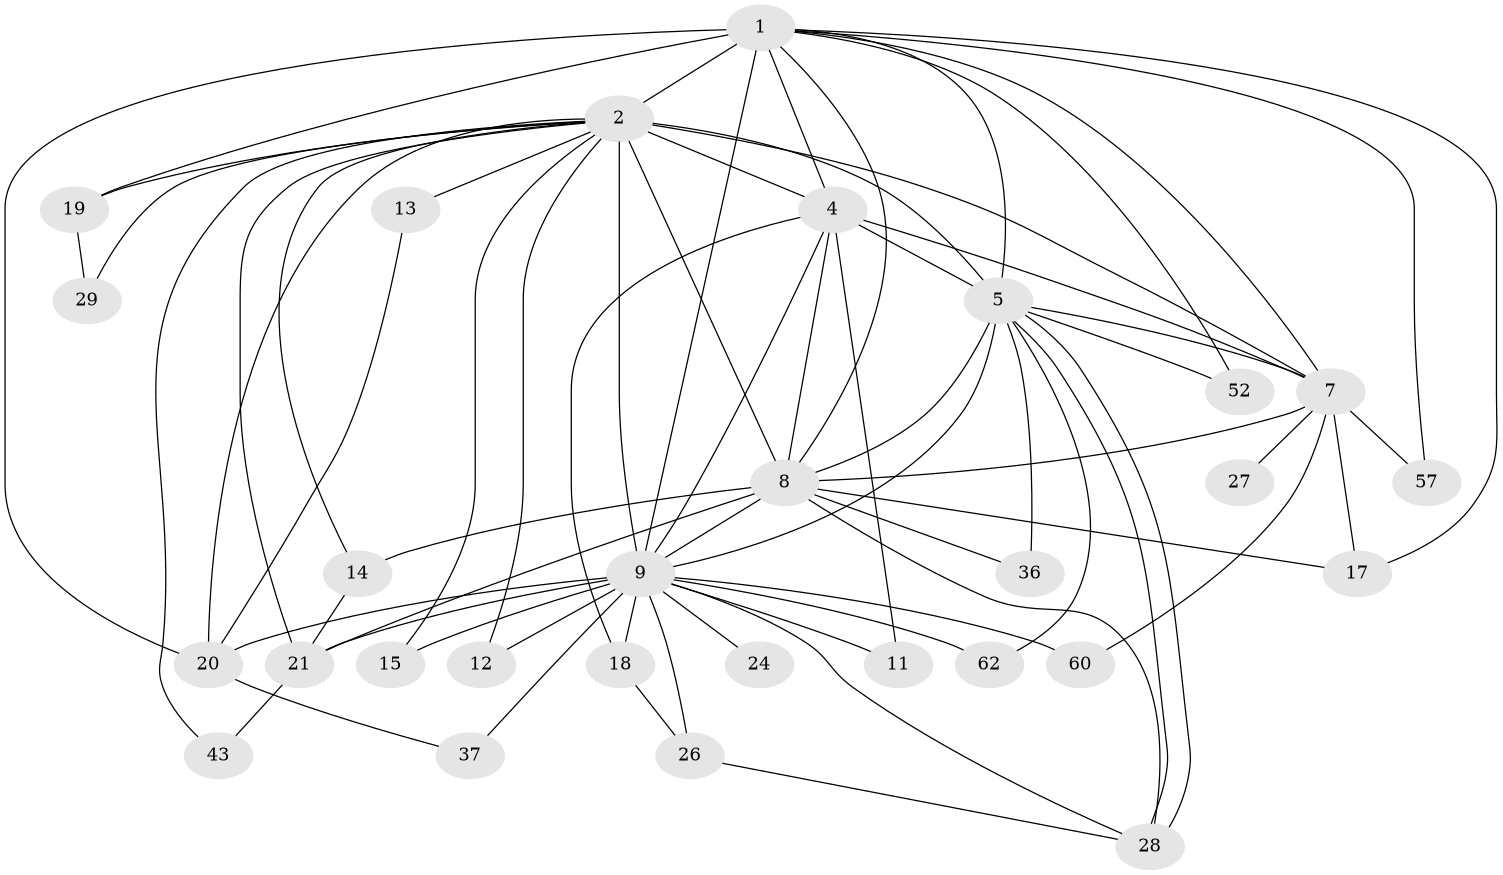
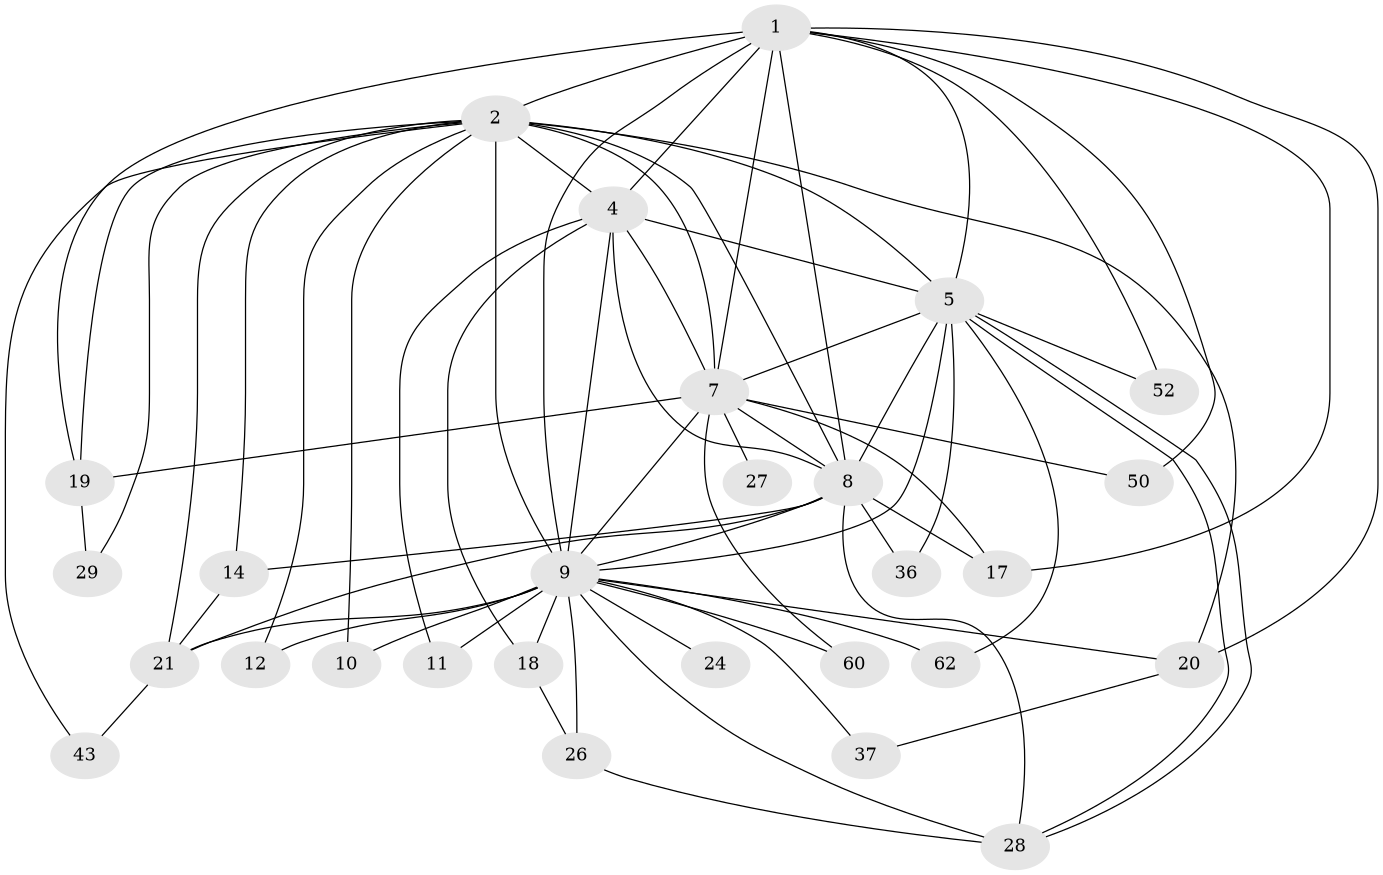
(406, 210) -> none
none -> (411, 435)
none -> (640, 483)
(1427, 483) -> (1139, 483)
(391, 665) -> (347, 665)
